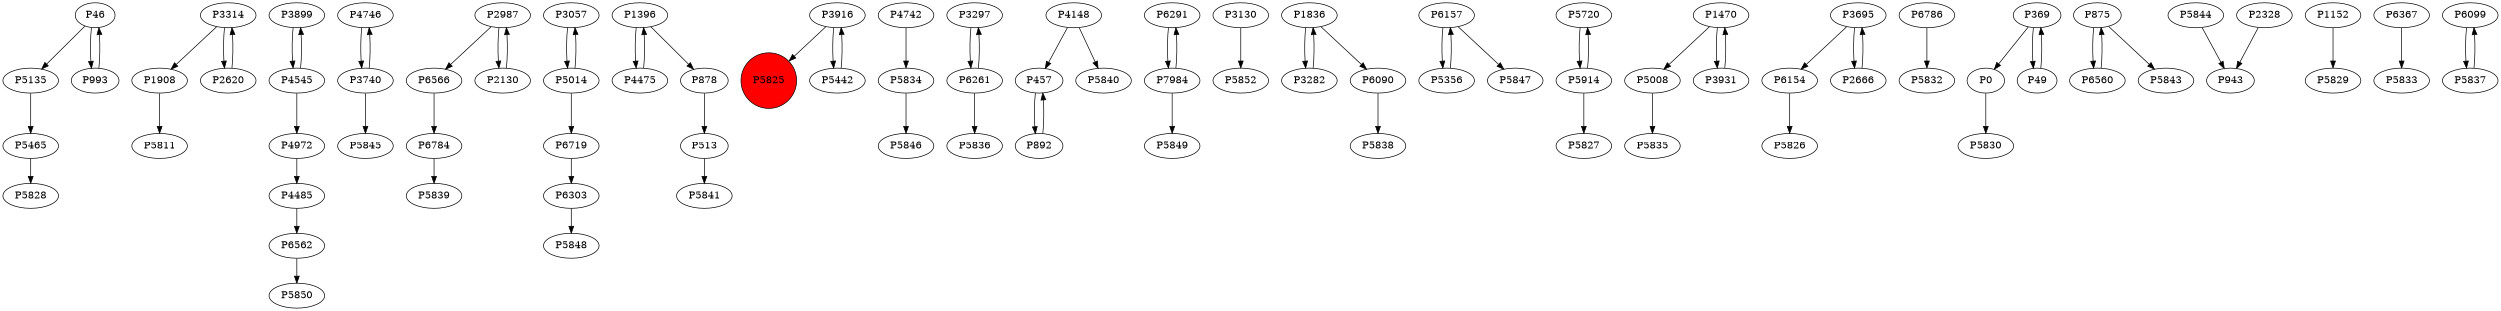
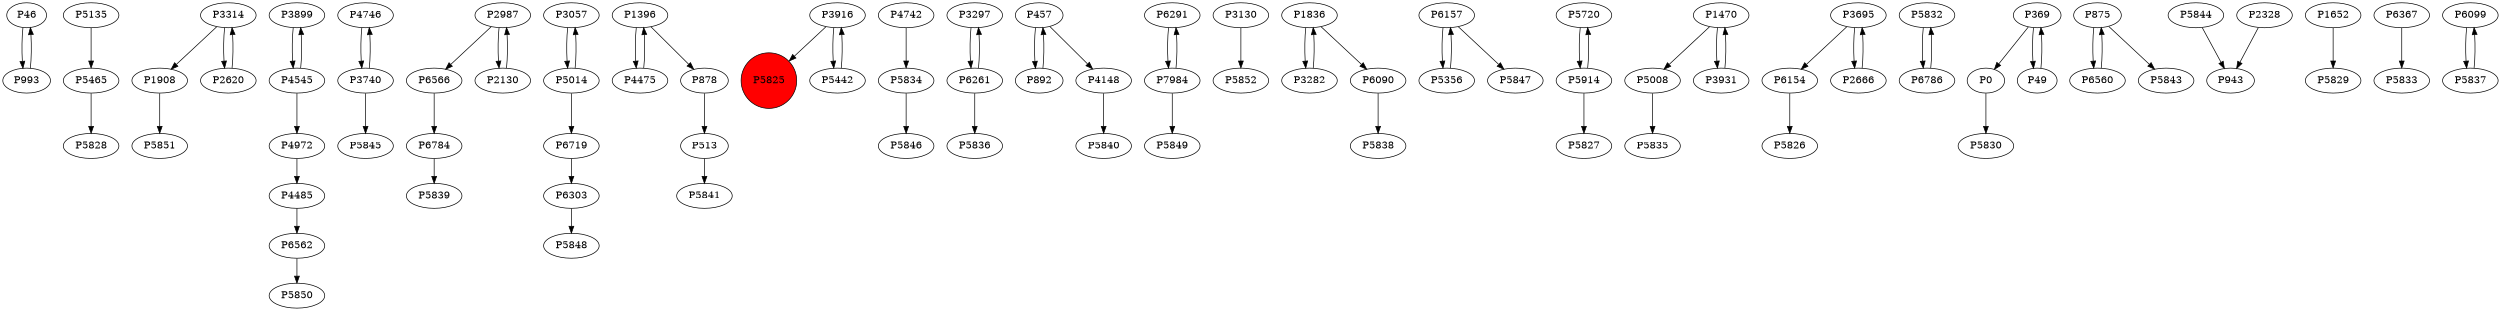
(2333, 15) -> (2333, 15)
none -> (1922, 44)
(66, 45) -> none
(1058, 45) -> (1069, 45)
(160, 146) -> (160, 146)
